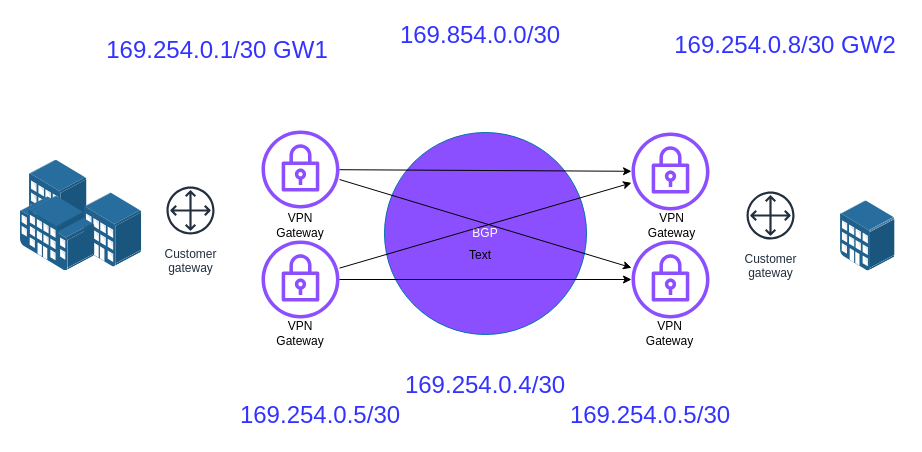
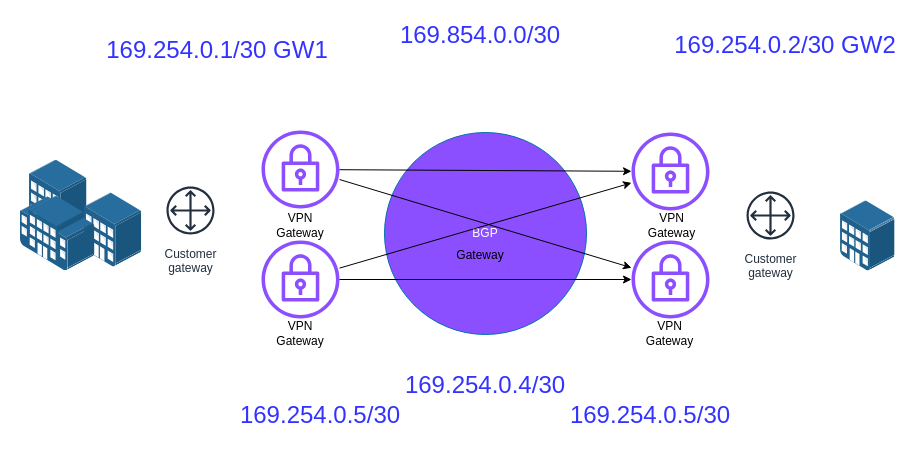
(786, 46) -> (786, 46)
(481, 256) -> (481, 256)
